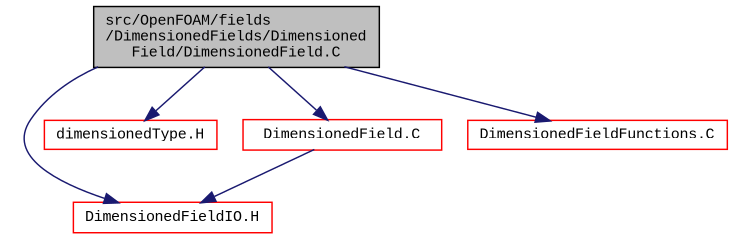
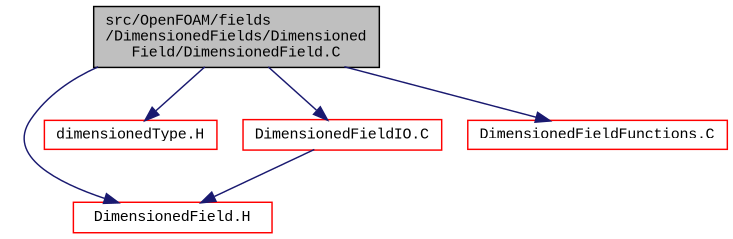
(342, 135) -> (342, 135)
(173, 218) -> (173, 218)
